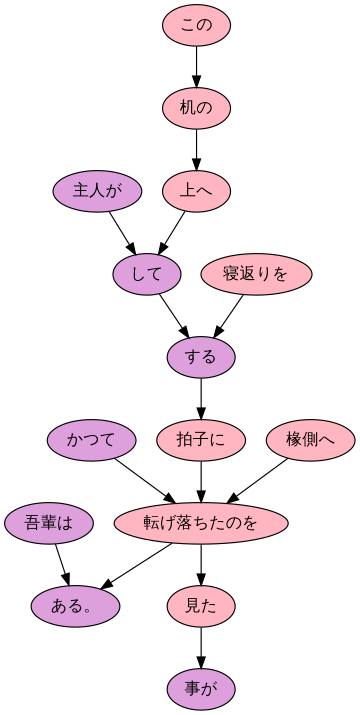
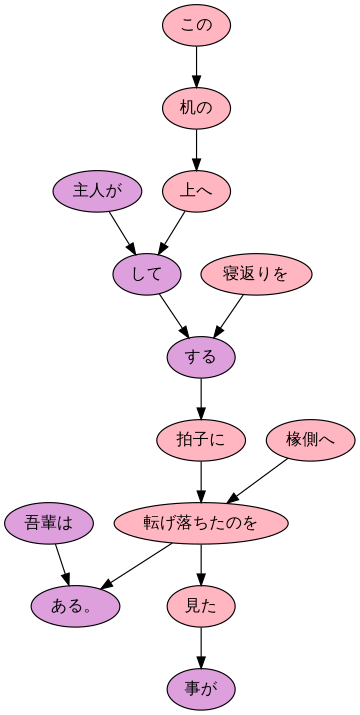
(92, 440) -> none
